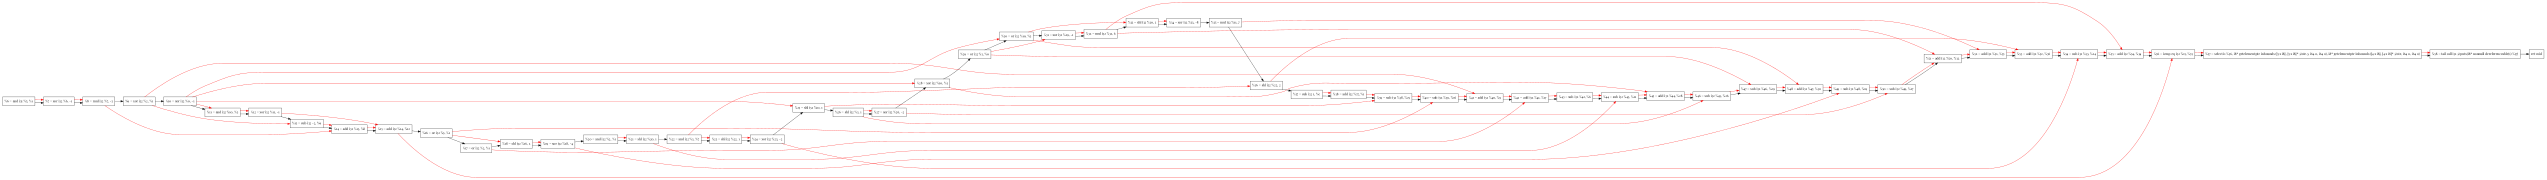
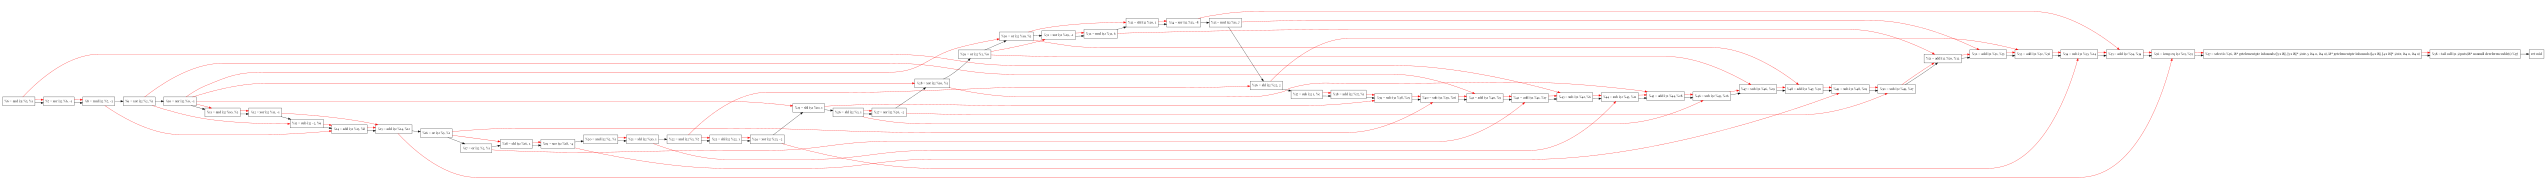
(1618, 3) -> (1662, 12)
none -> (785, 54)
